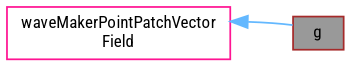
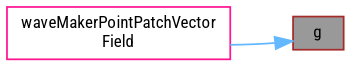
(270, 23) -> (253, 44)
